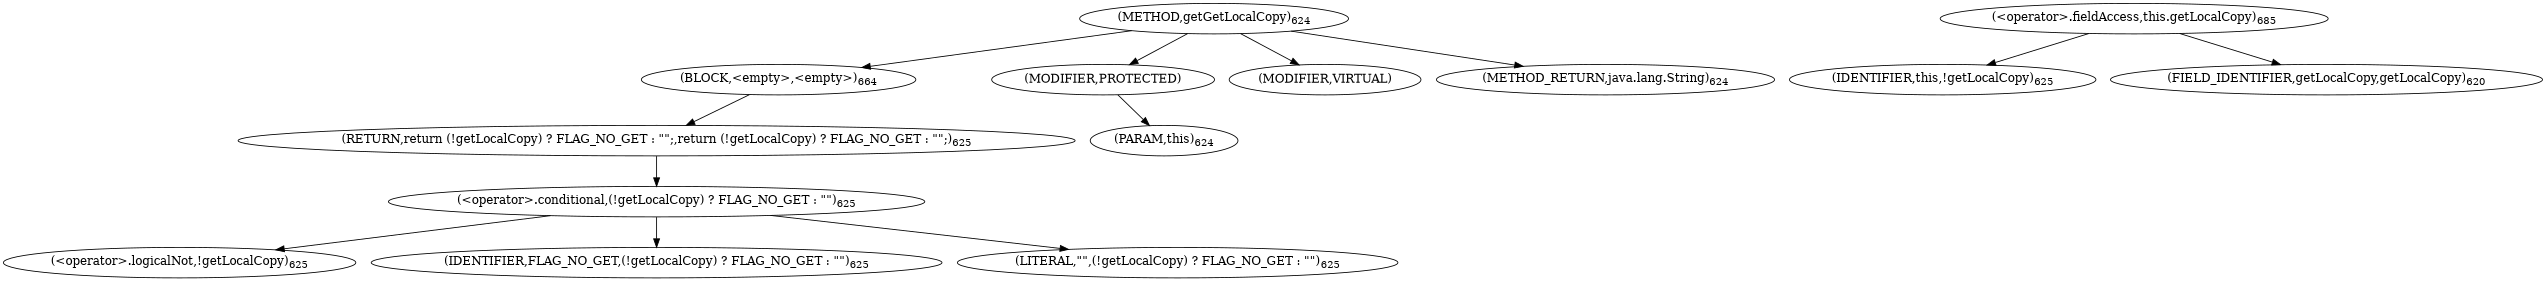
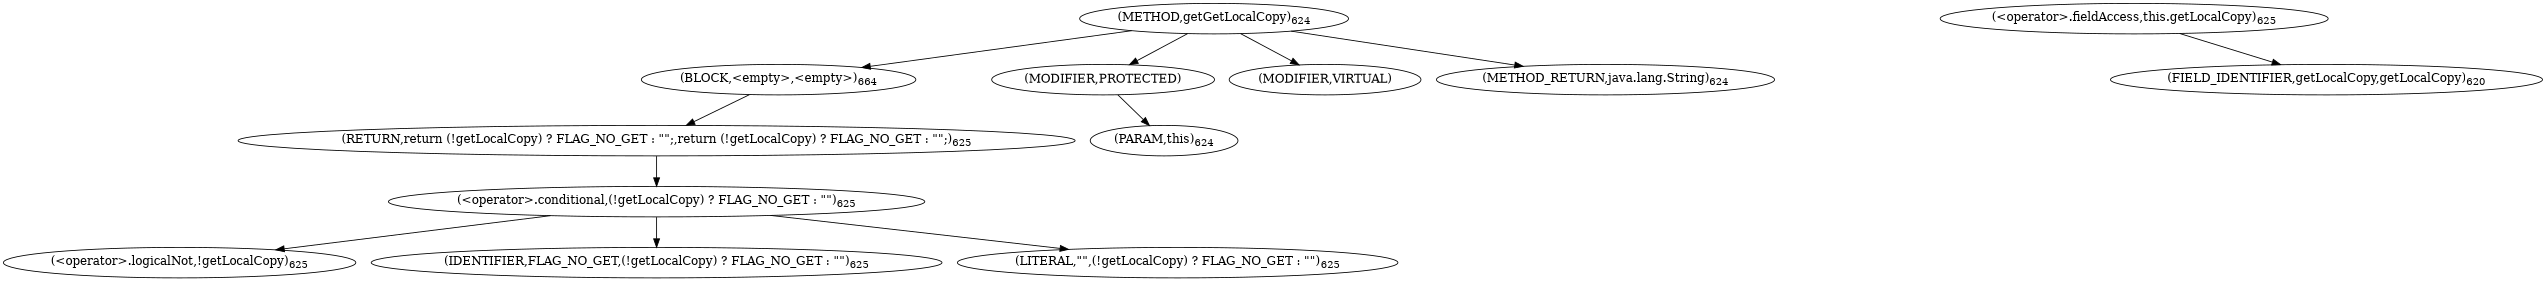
(2267, 17) -> (2267, 17)
(1943, 80) -> none
